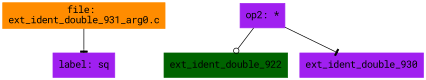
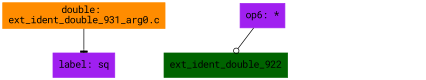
(84, 16) -> (84, 16)
(262, 16) -> (262, 16)
(362, 65) -> none
